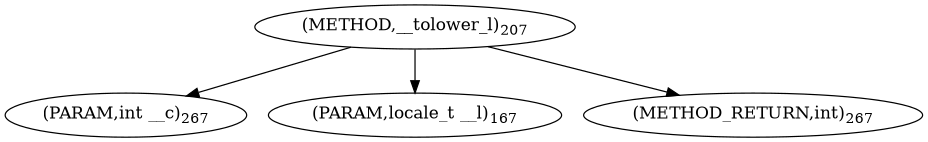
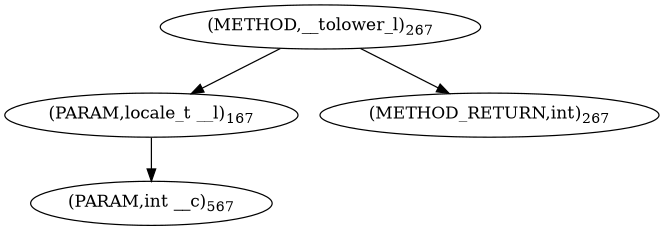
(514, 25) -> (420, 25)
(275, 70) -> (151, 153)
(195, 113) -> (221, 202)
